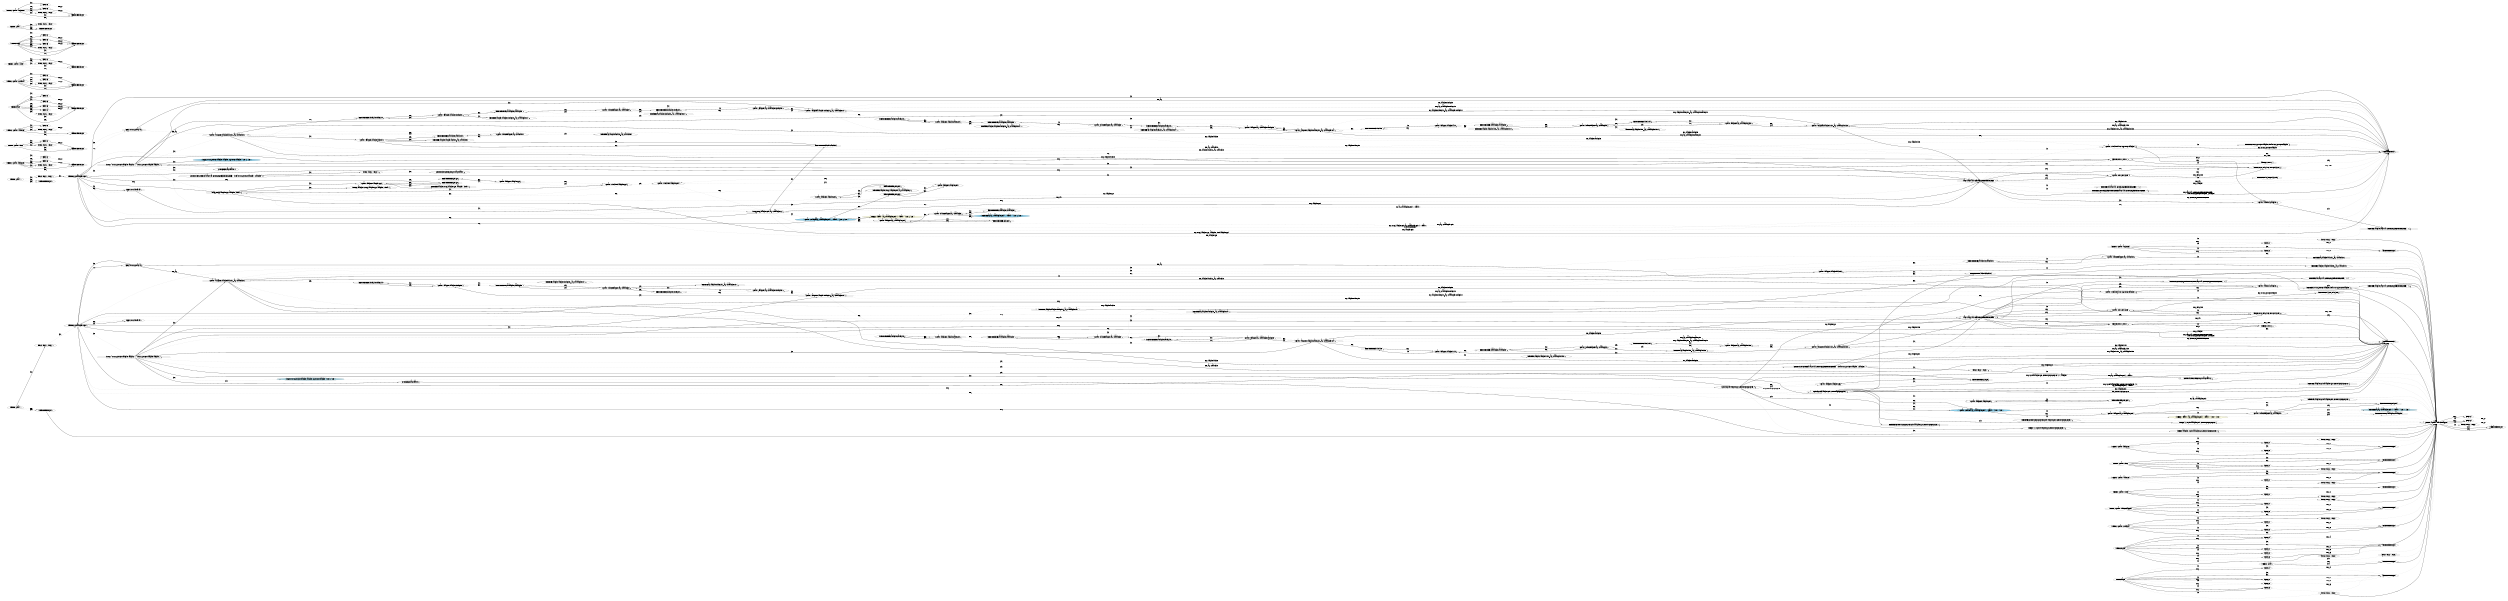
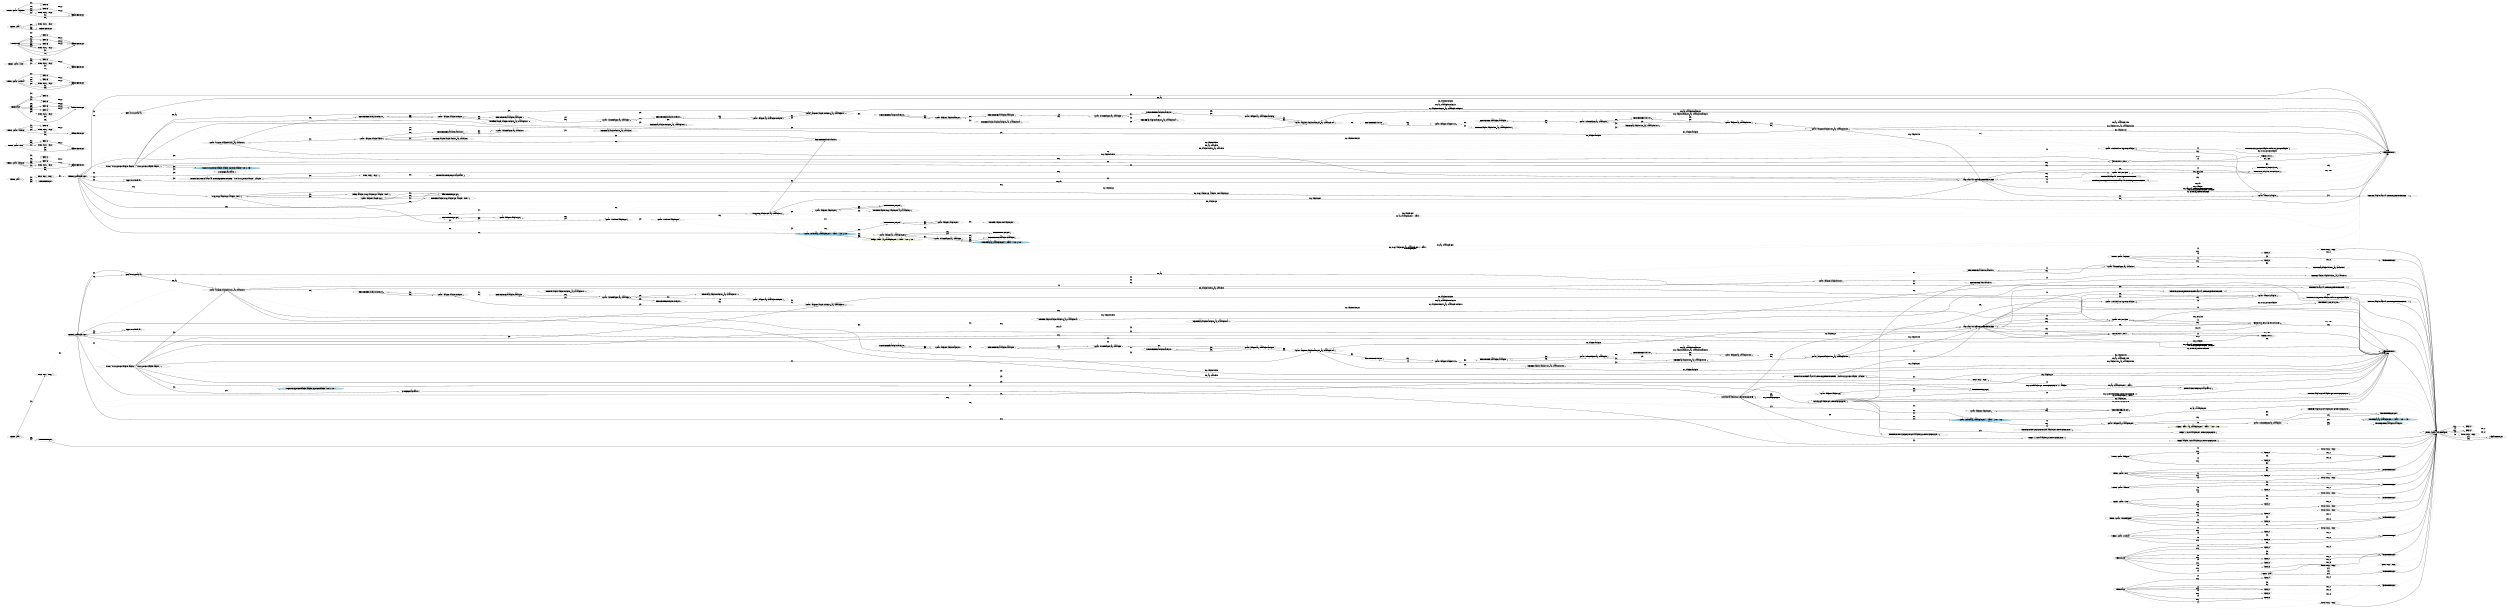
none -> (1002, 223)
